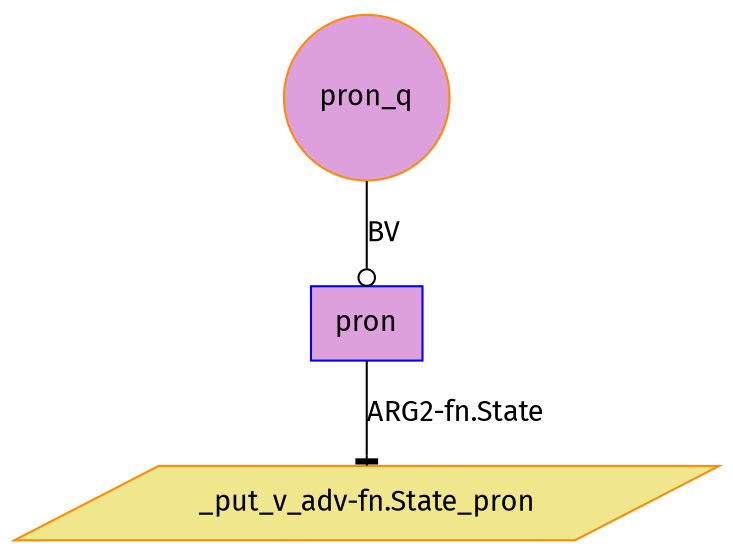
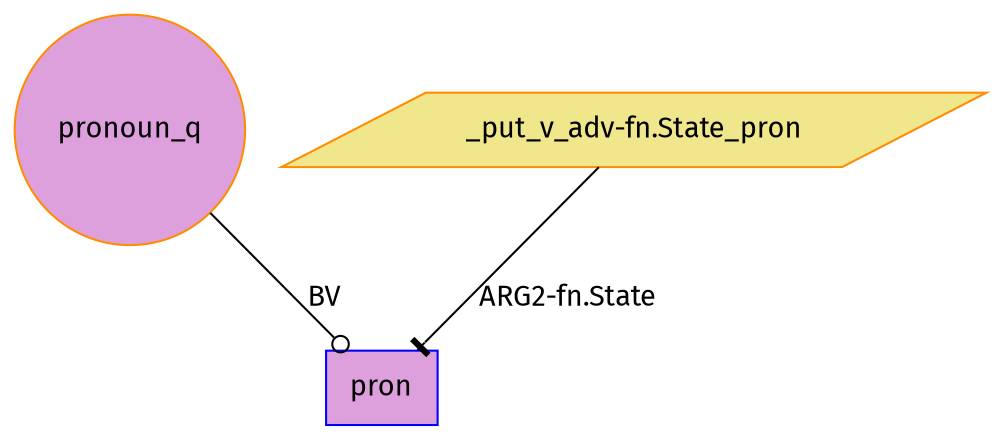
(367, 98) -> (130, 130)
(367, 408) -> (512, 255)
